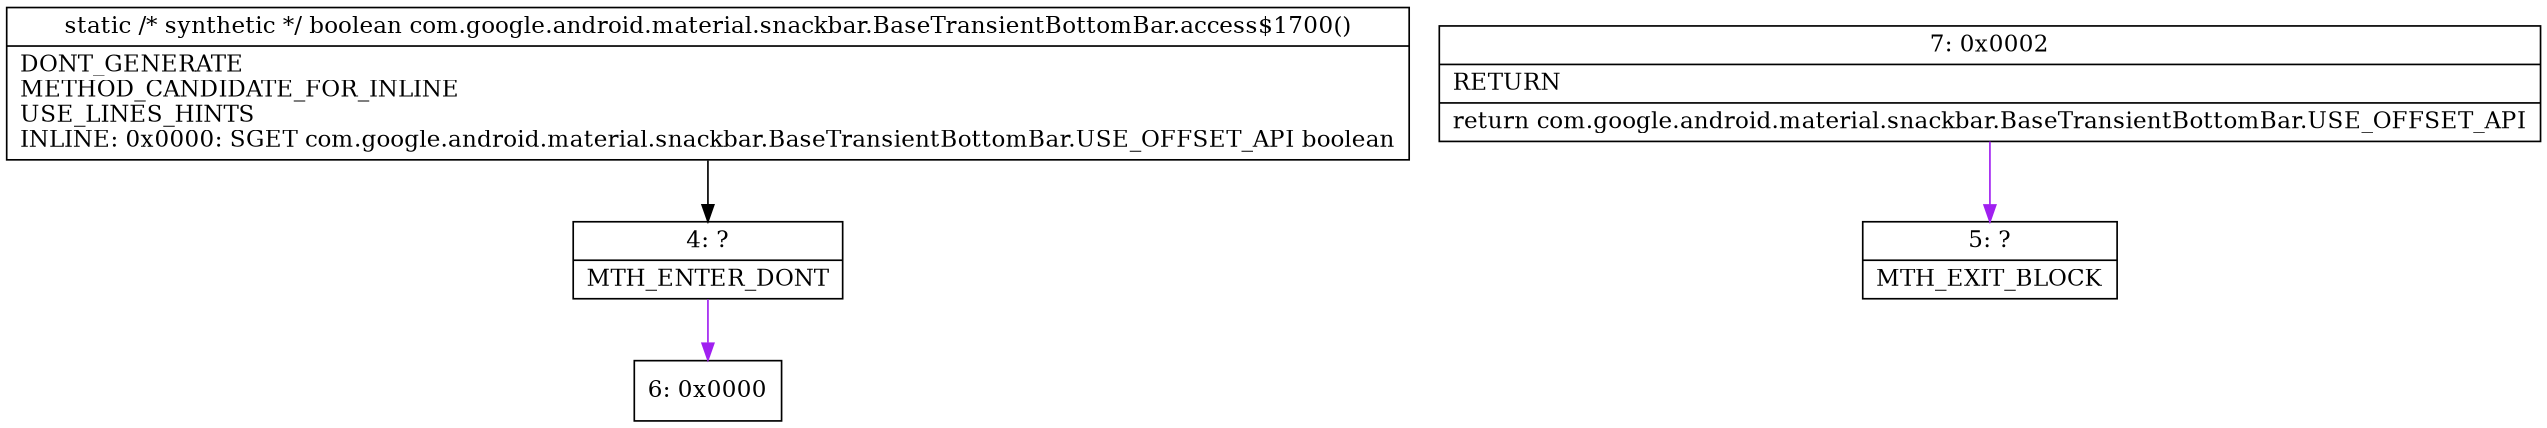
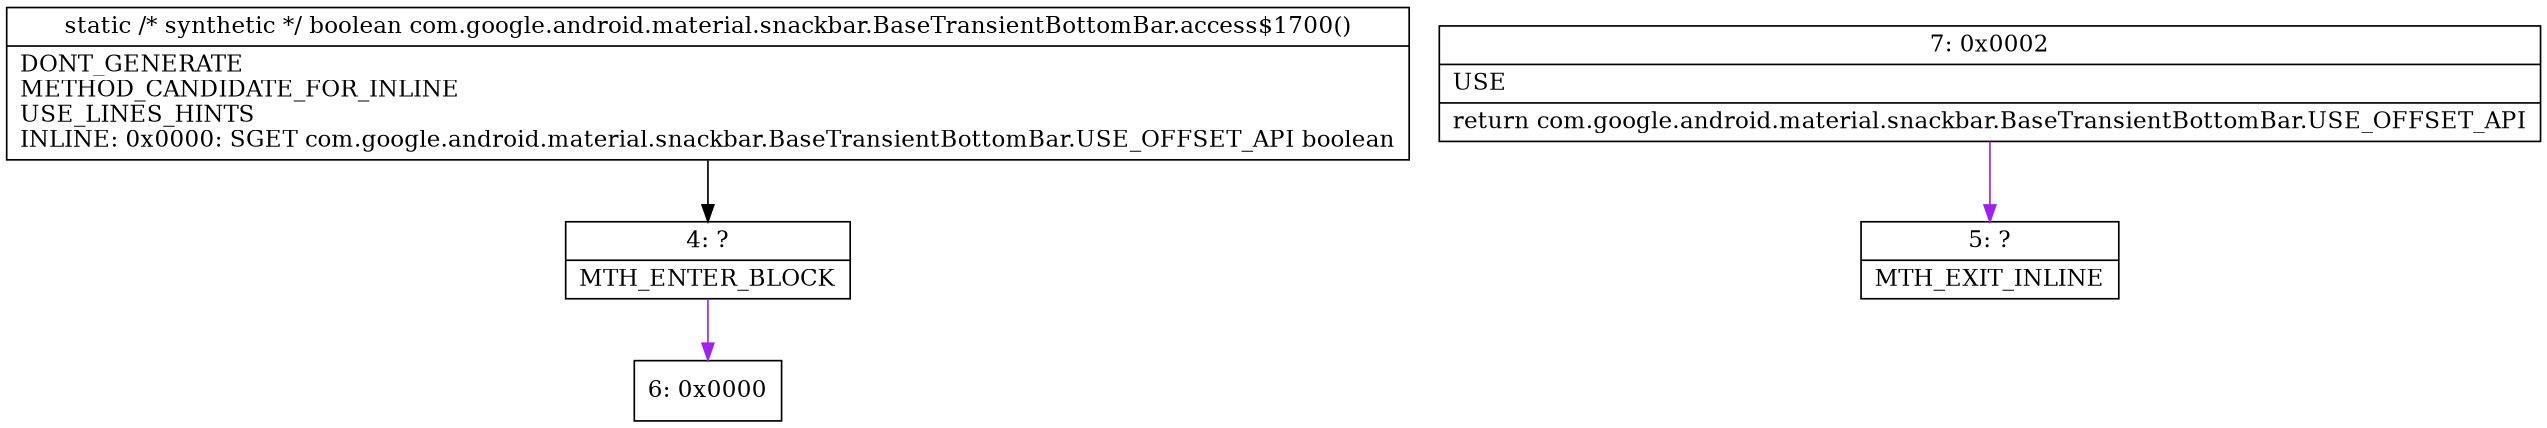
(1507, 83) -> (1480, 83)
(708, 279) -> (708, 279)
(1990, 279) -> (1990, 279)
